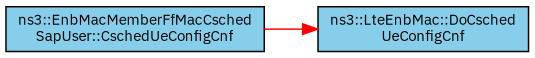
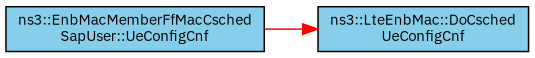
(135, 29) -> (135, 29)
